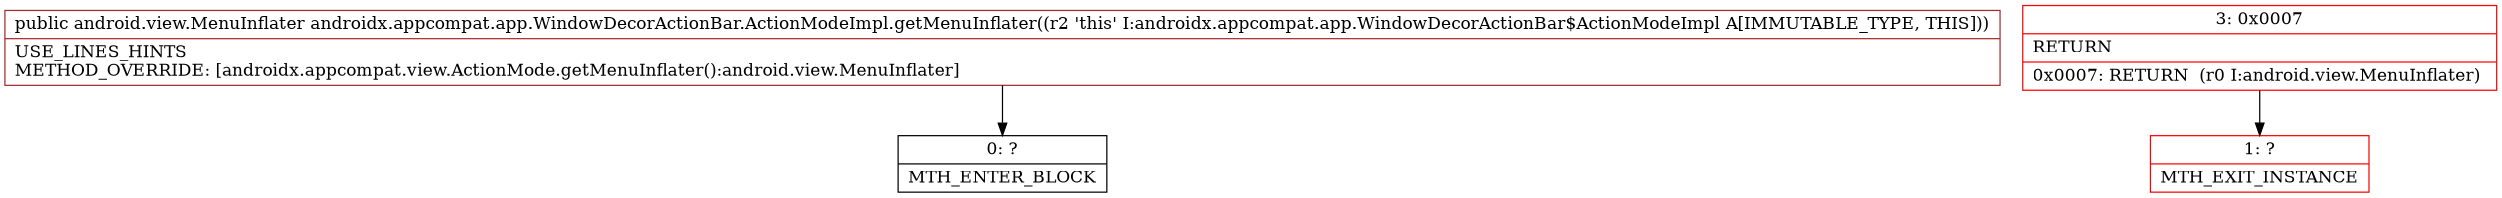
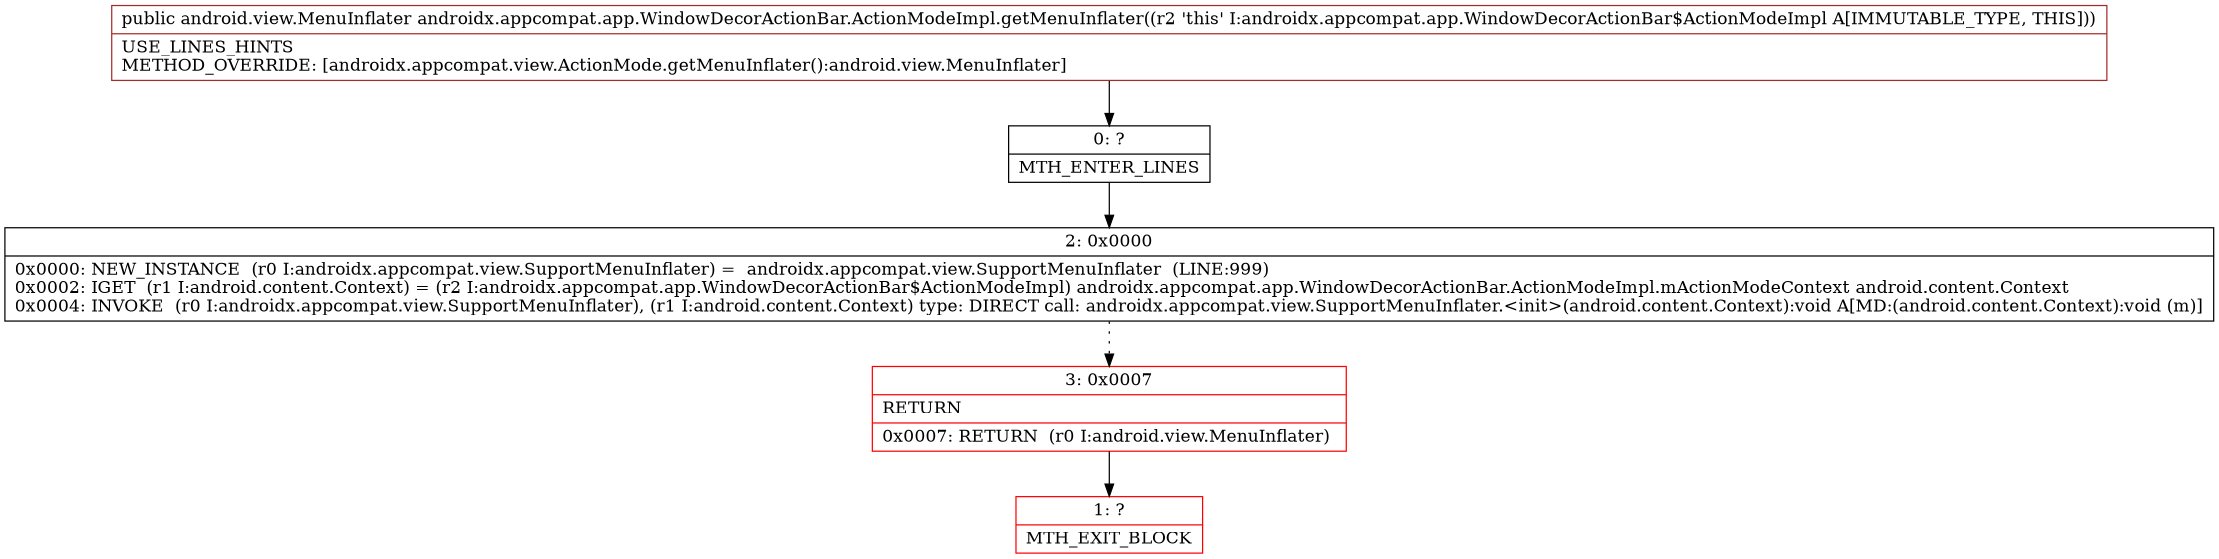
(1002, 177) -> (1109, 168)
(2260, 177) -> (1109, 538)
none -> (1109, 274)
